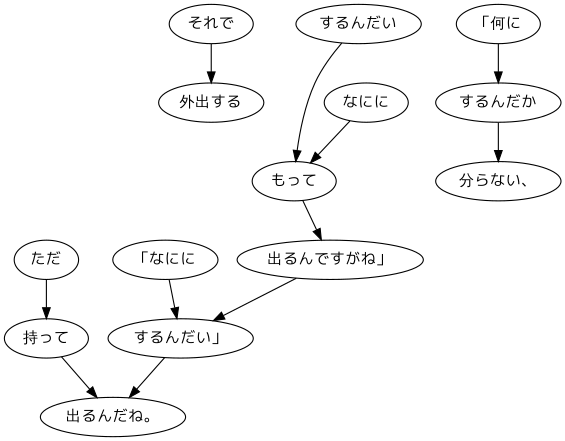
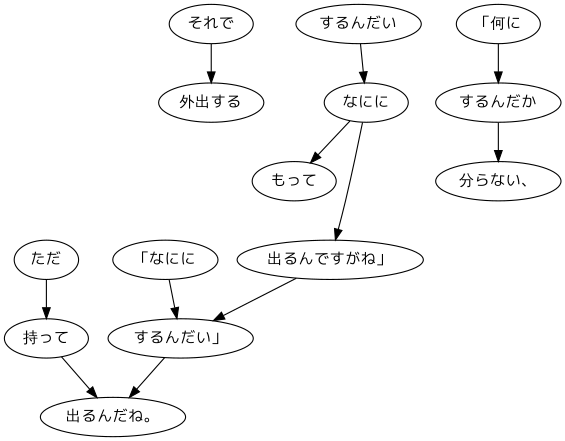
(311, 93) -> (362, 58)
(310, 215) -> (351, 176)
